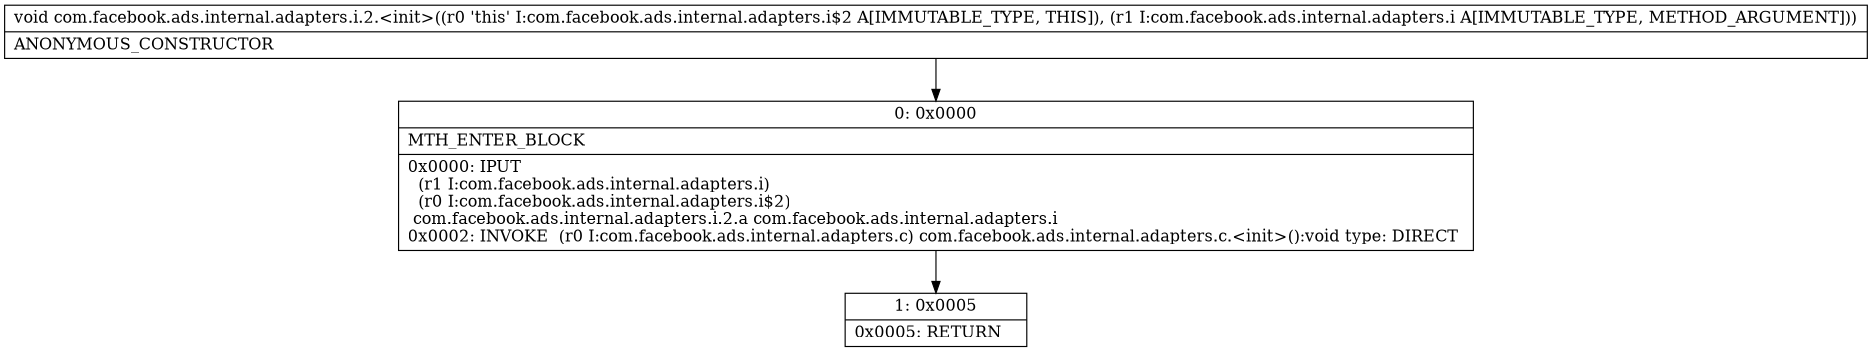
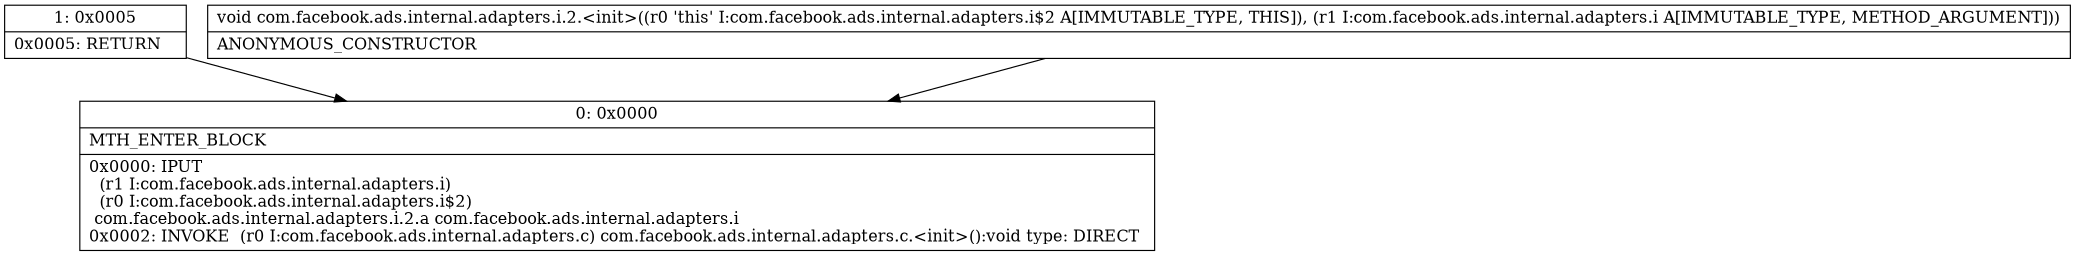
(936, 266) -> (261, 78)
